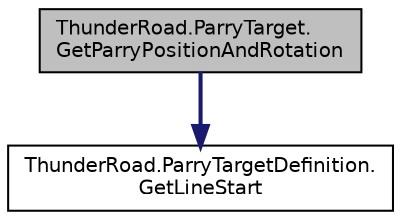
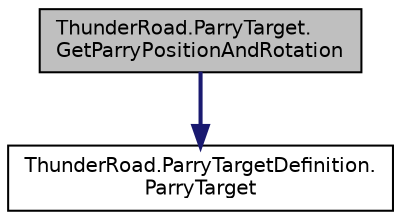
(201, 178) -> (201, 178)
